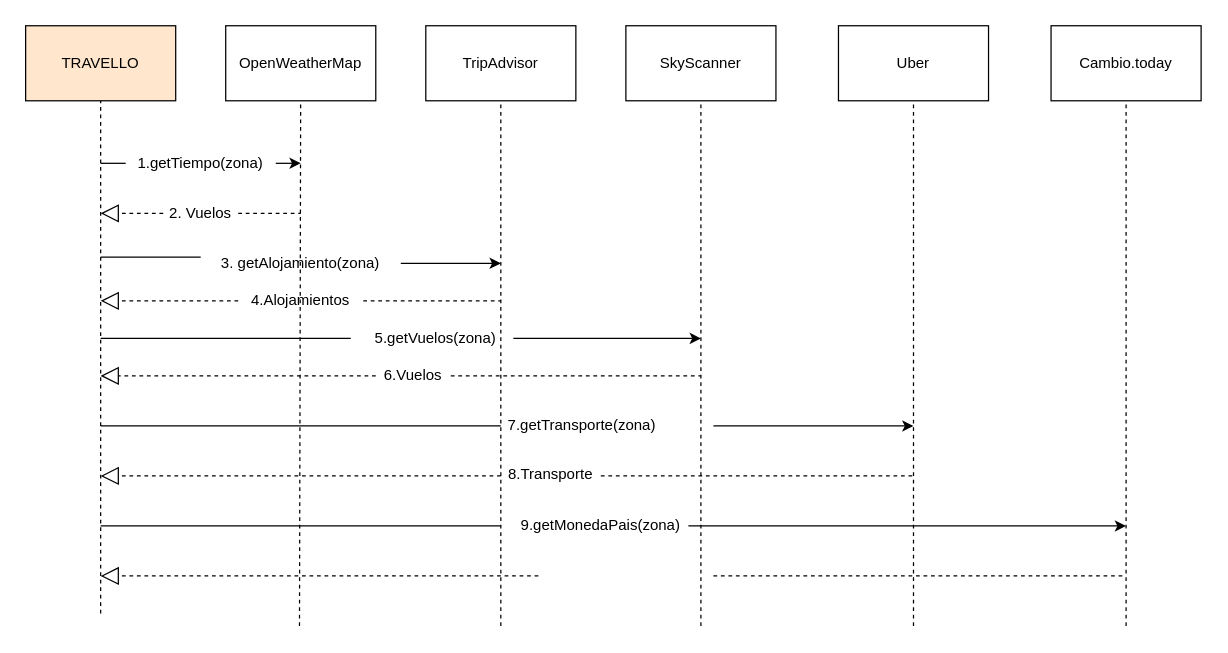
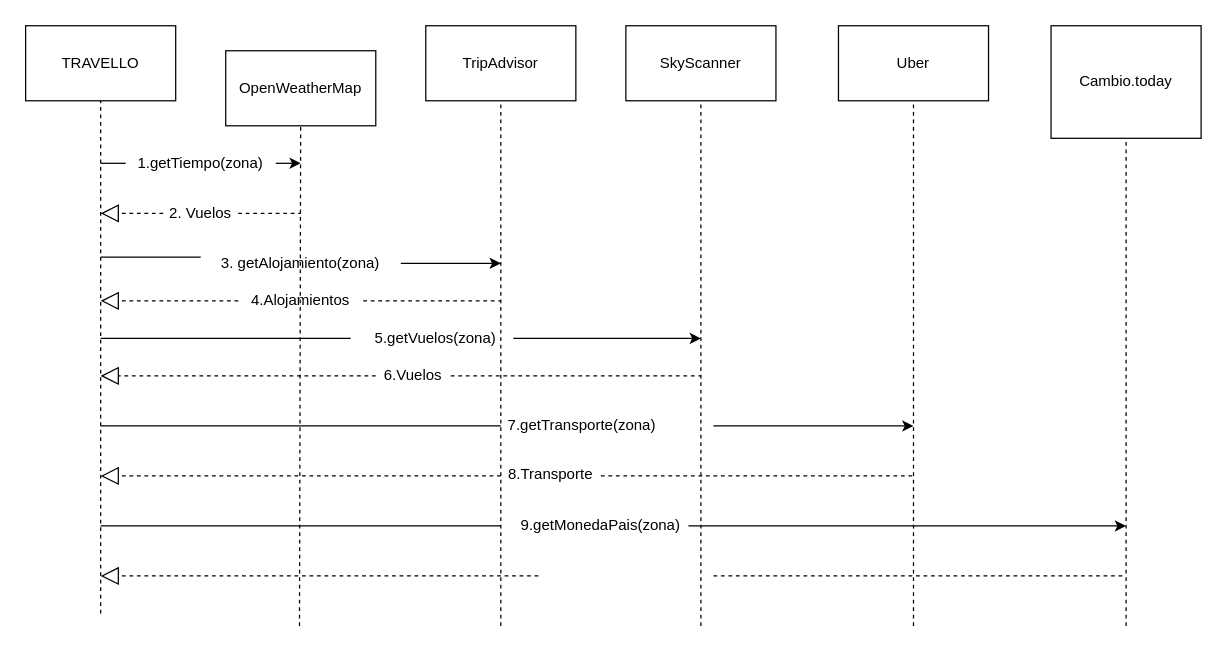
(101, 63) -> (101, 63)
(301, 63) -> (301, 88)
(1126, 63) -> (1126, 82)
